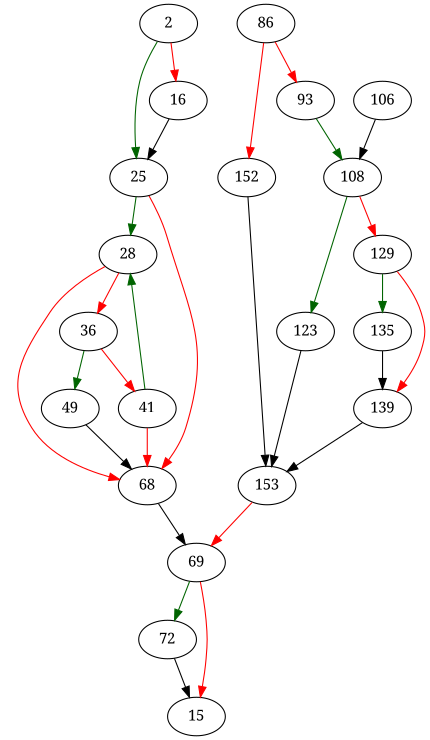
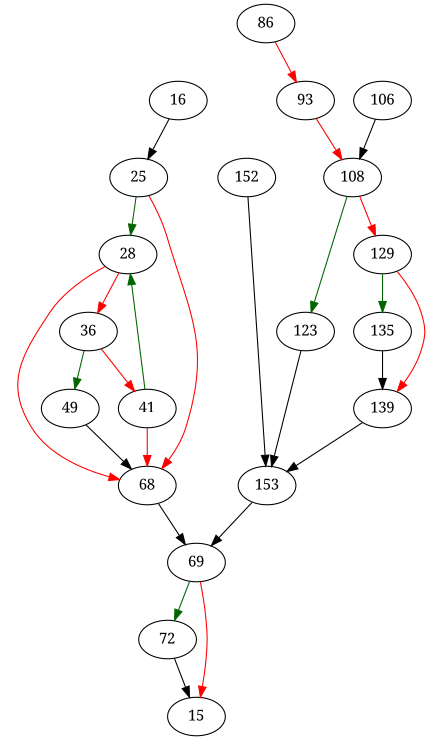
(169, 24) -> none
(257, 95) -> none
(326, 134) -> (326, 134)
(235, 520) -> (235, 520)
